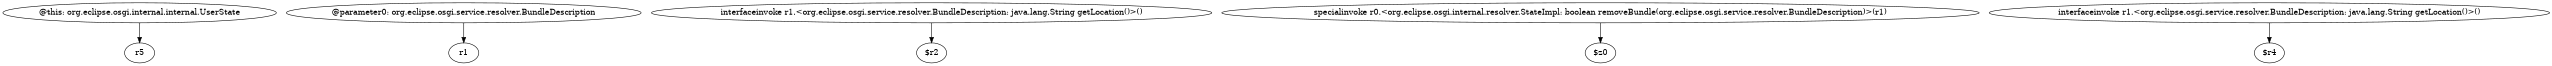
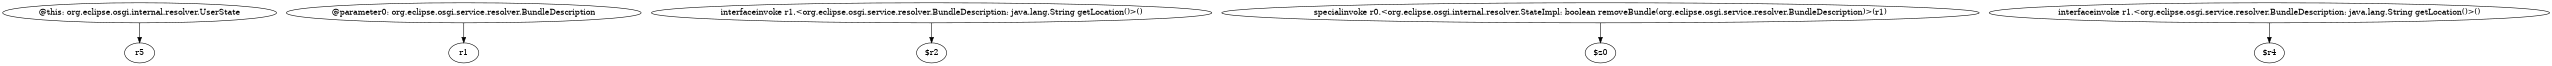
(140, 13) -> (140, 13)
